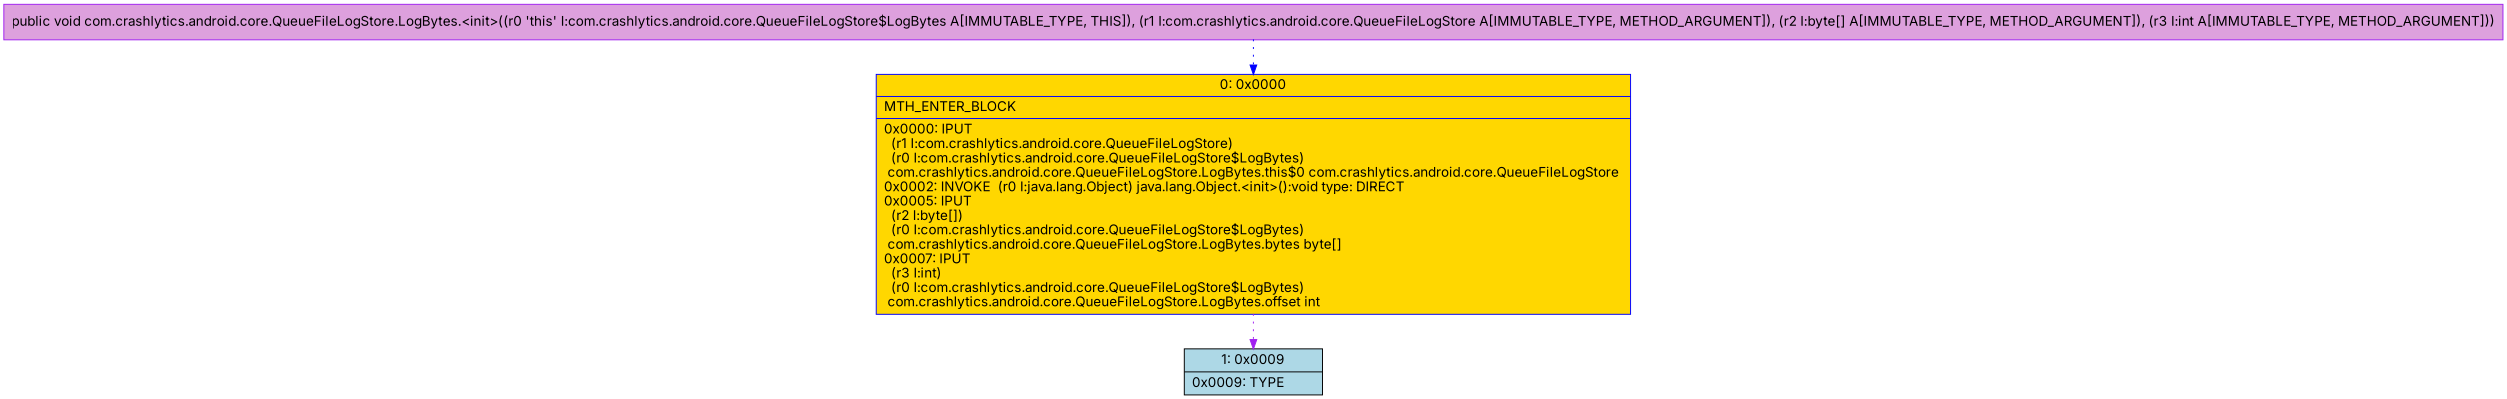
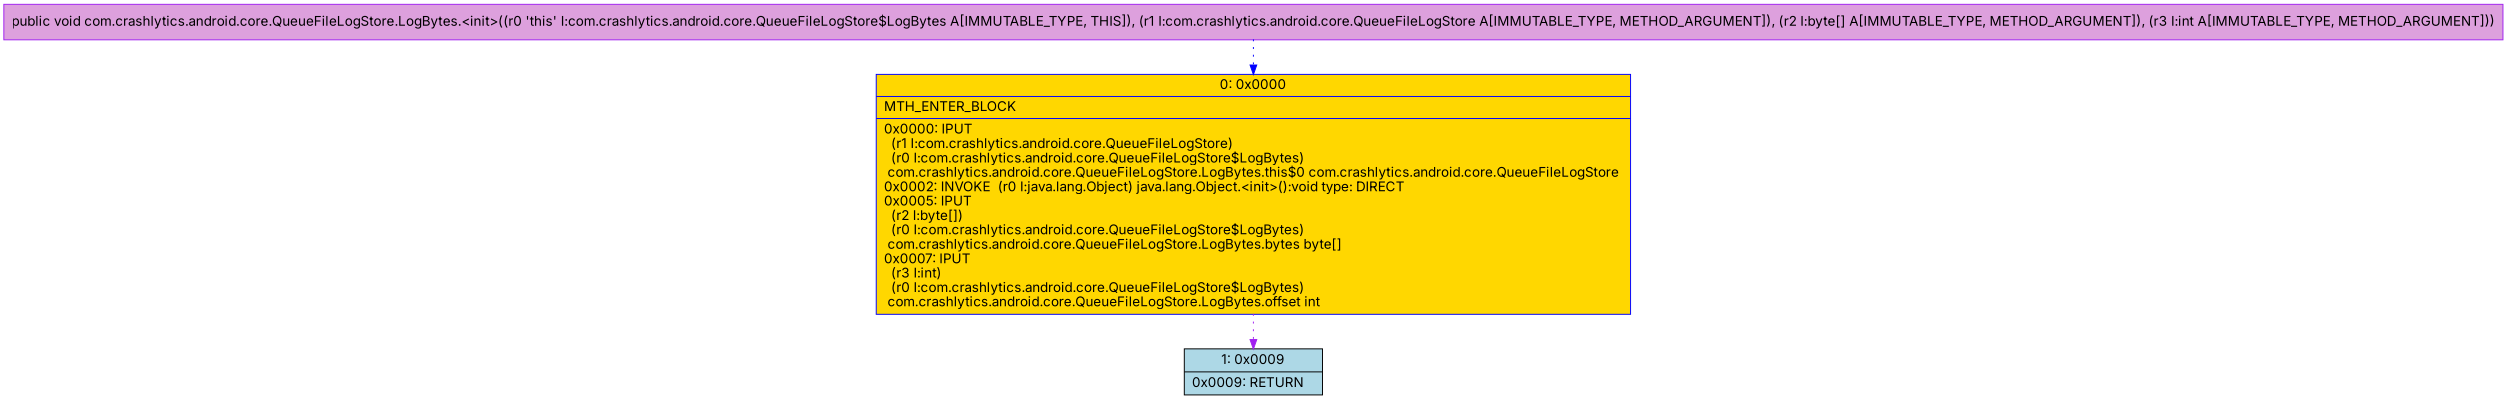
(1244, 383) -> (1253, 383)
